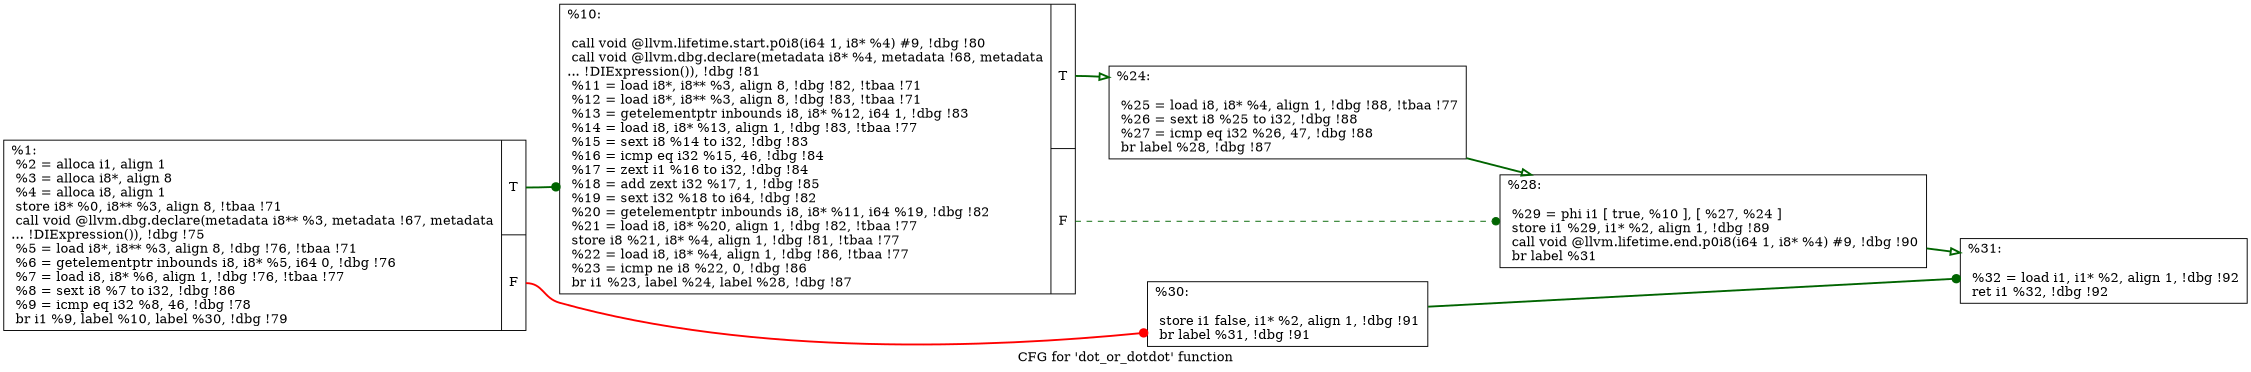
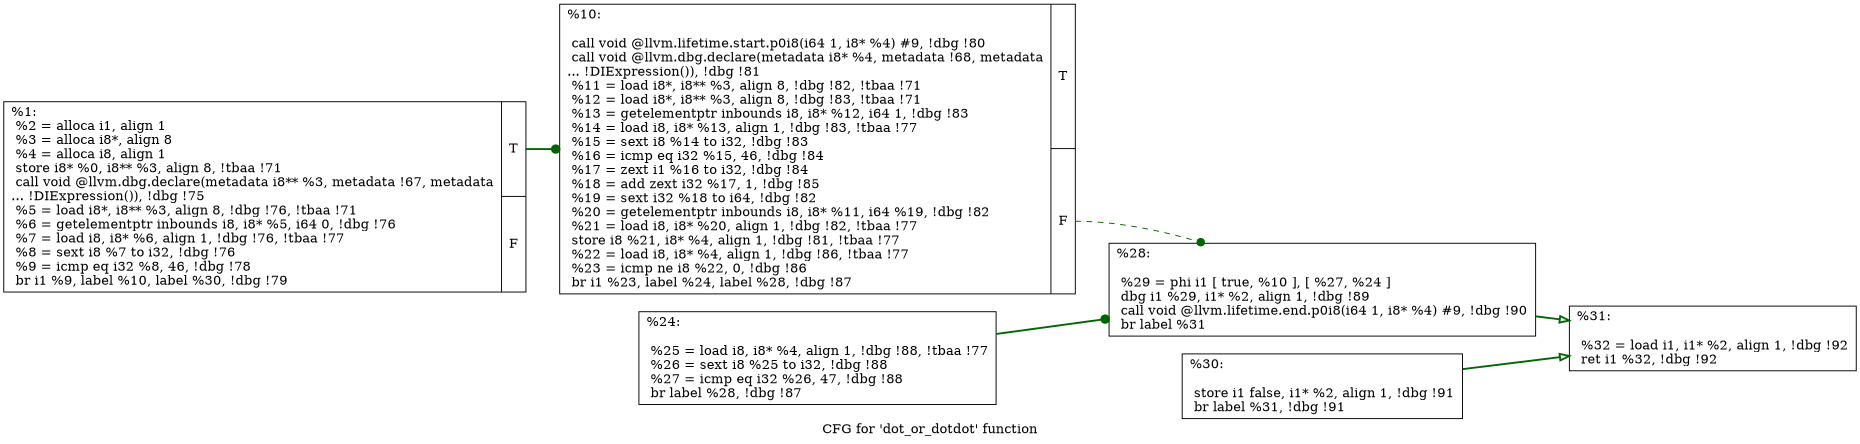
(1087, 76) -> none
(1494, 165) -> (1049, 327)
(1639, 228) -> (1244, 297)
(124, 291) -> (124, 253)
(1690, 293) -> (1511, 363)
(828, 342) -> none
